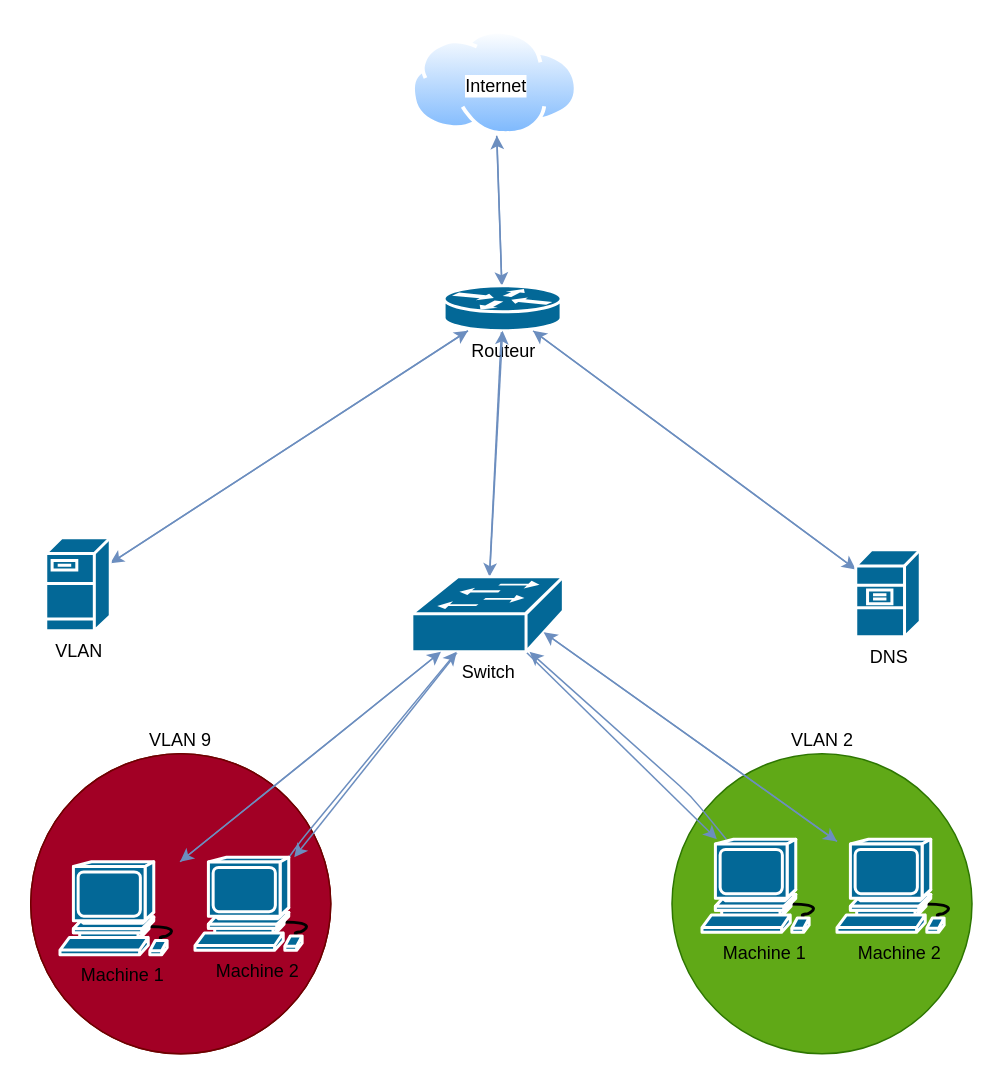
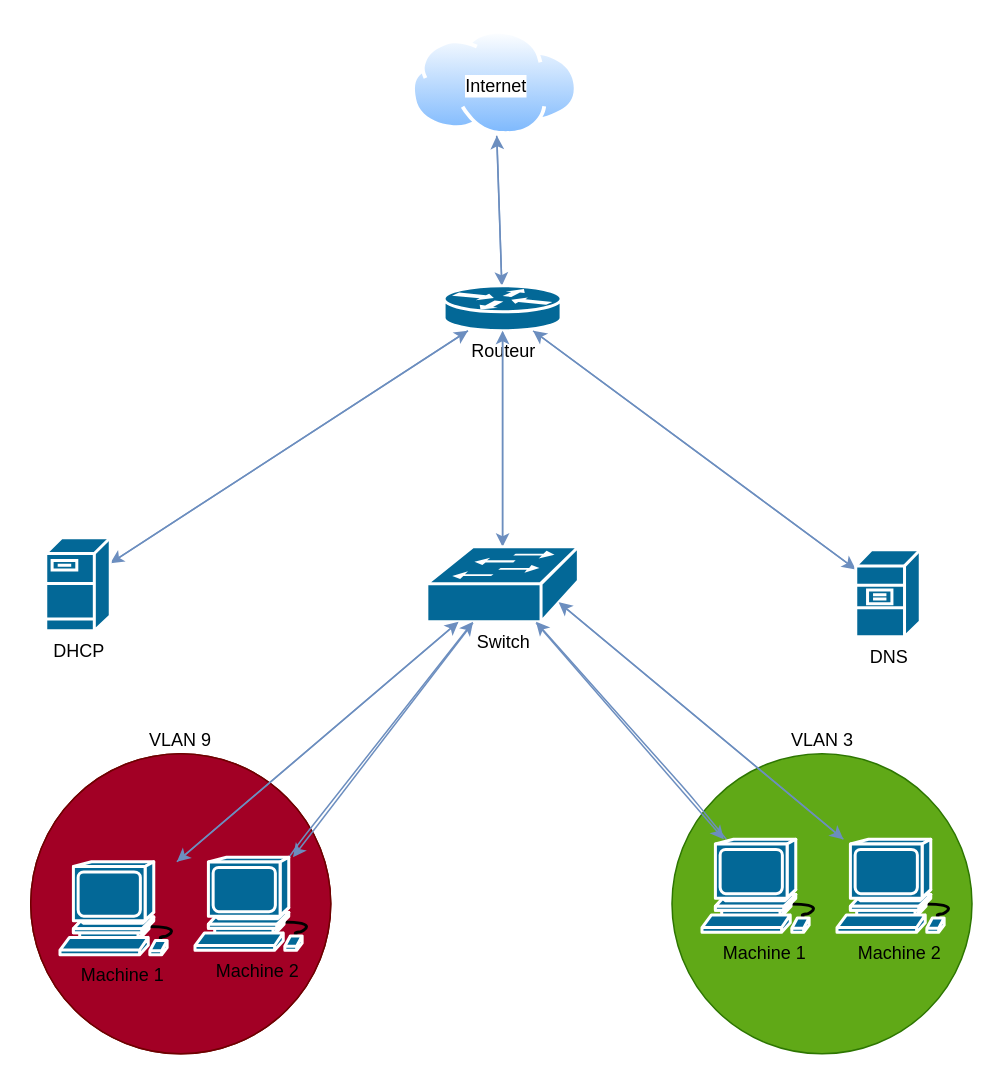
(488, 614) -> (503, 584)
(80, 652) -> (80, 652)
(823, 738) -> (823, 738)
